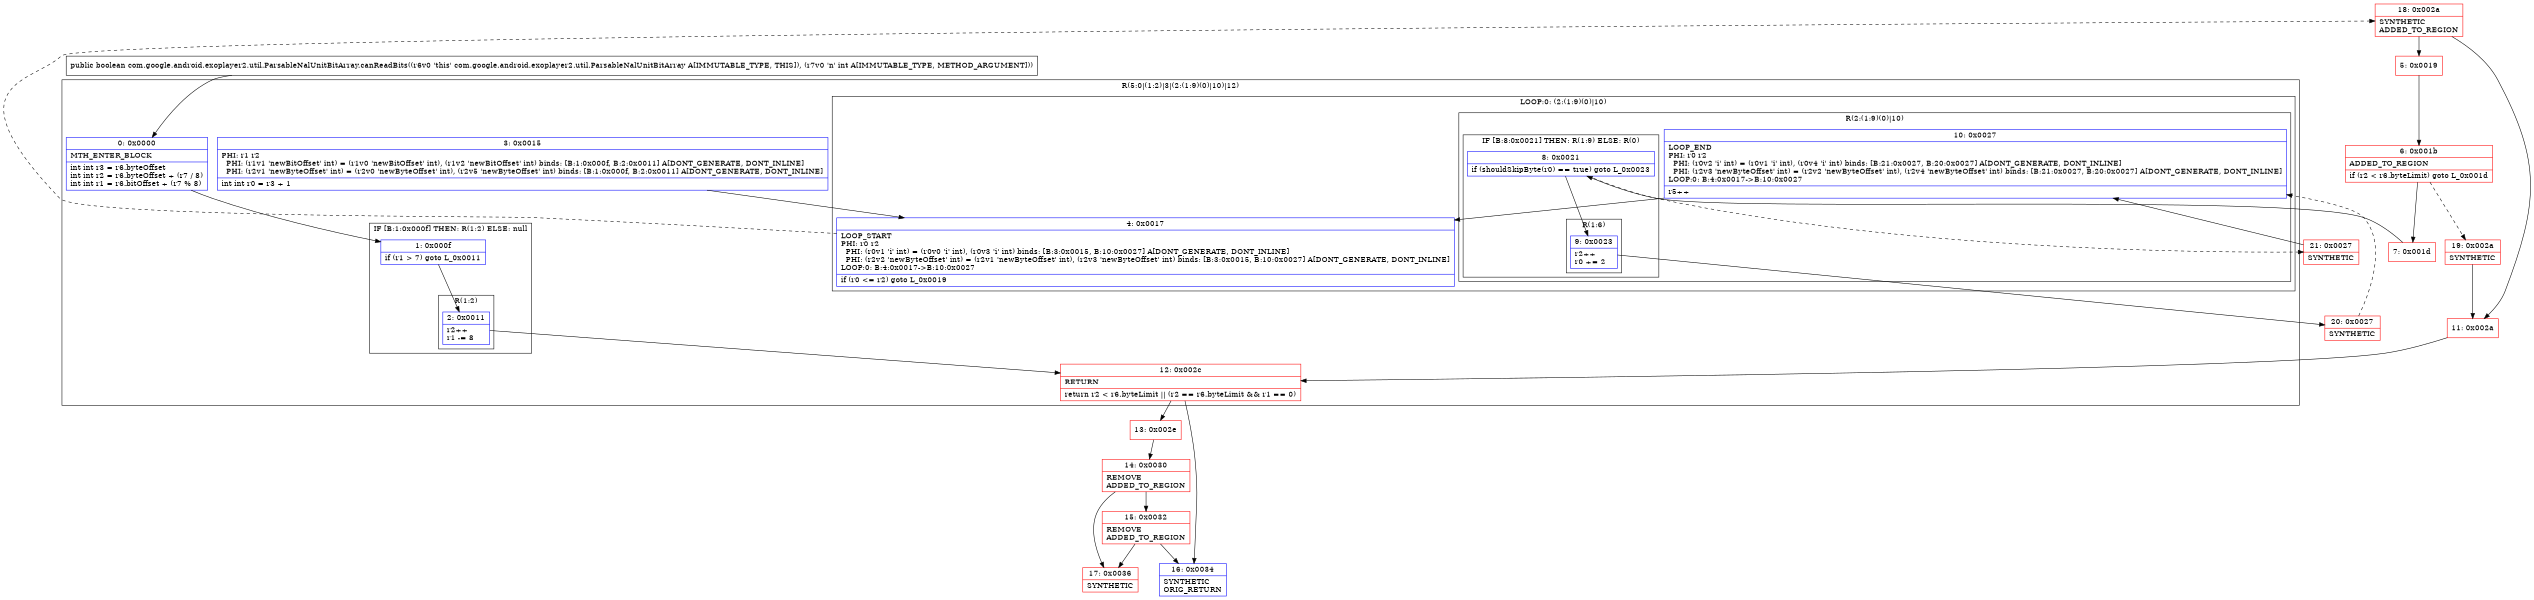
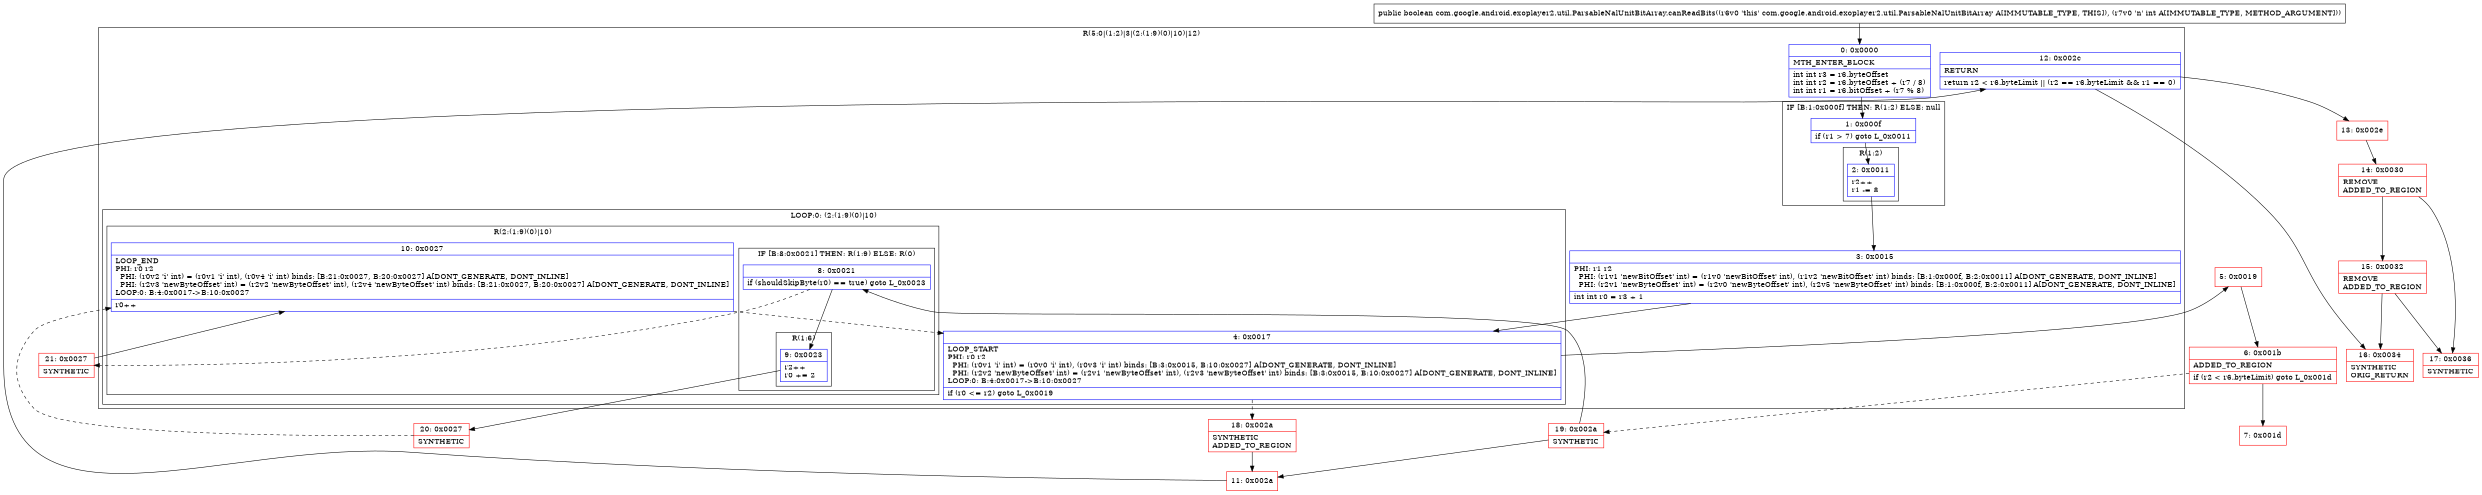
(2419, 44) -> (1896, 340)
(1679, 192) -> (126, 305)
(2000, 204) -> (1265, 315)
(1562, 209) -> (836, 322)
(772, 352) -> (1873, 221)
(1181, 382) -> (2060, 71)
(1193, 580) -> (2380, 365)
